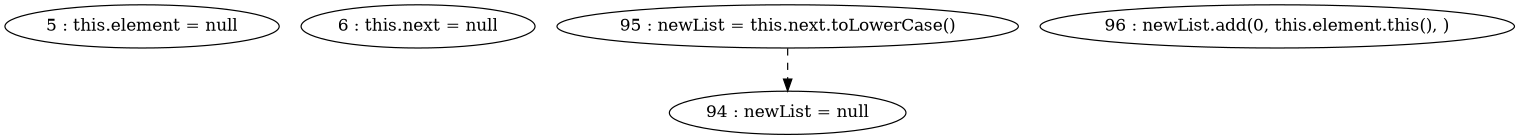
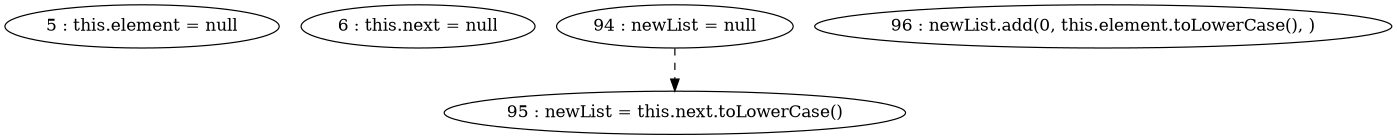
(1277, 26) -> (1103, 26)
(788, 64) -> (675, 64)
